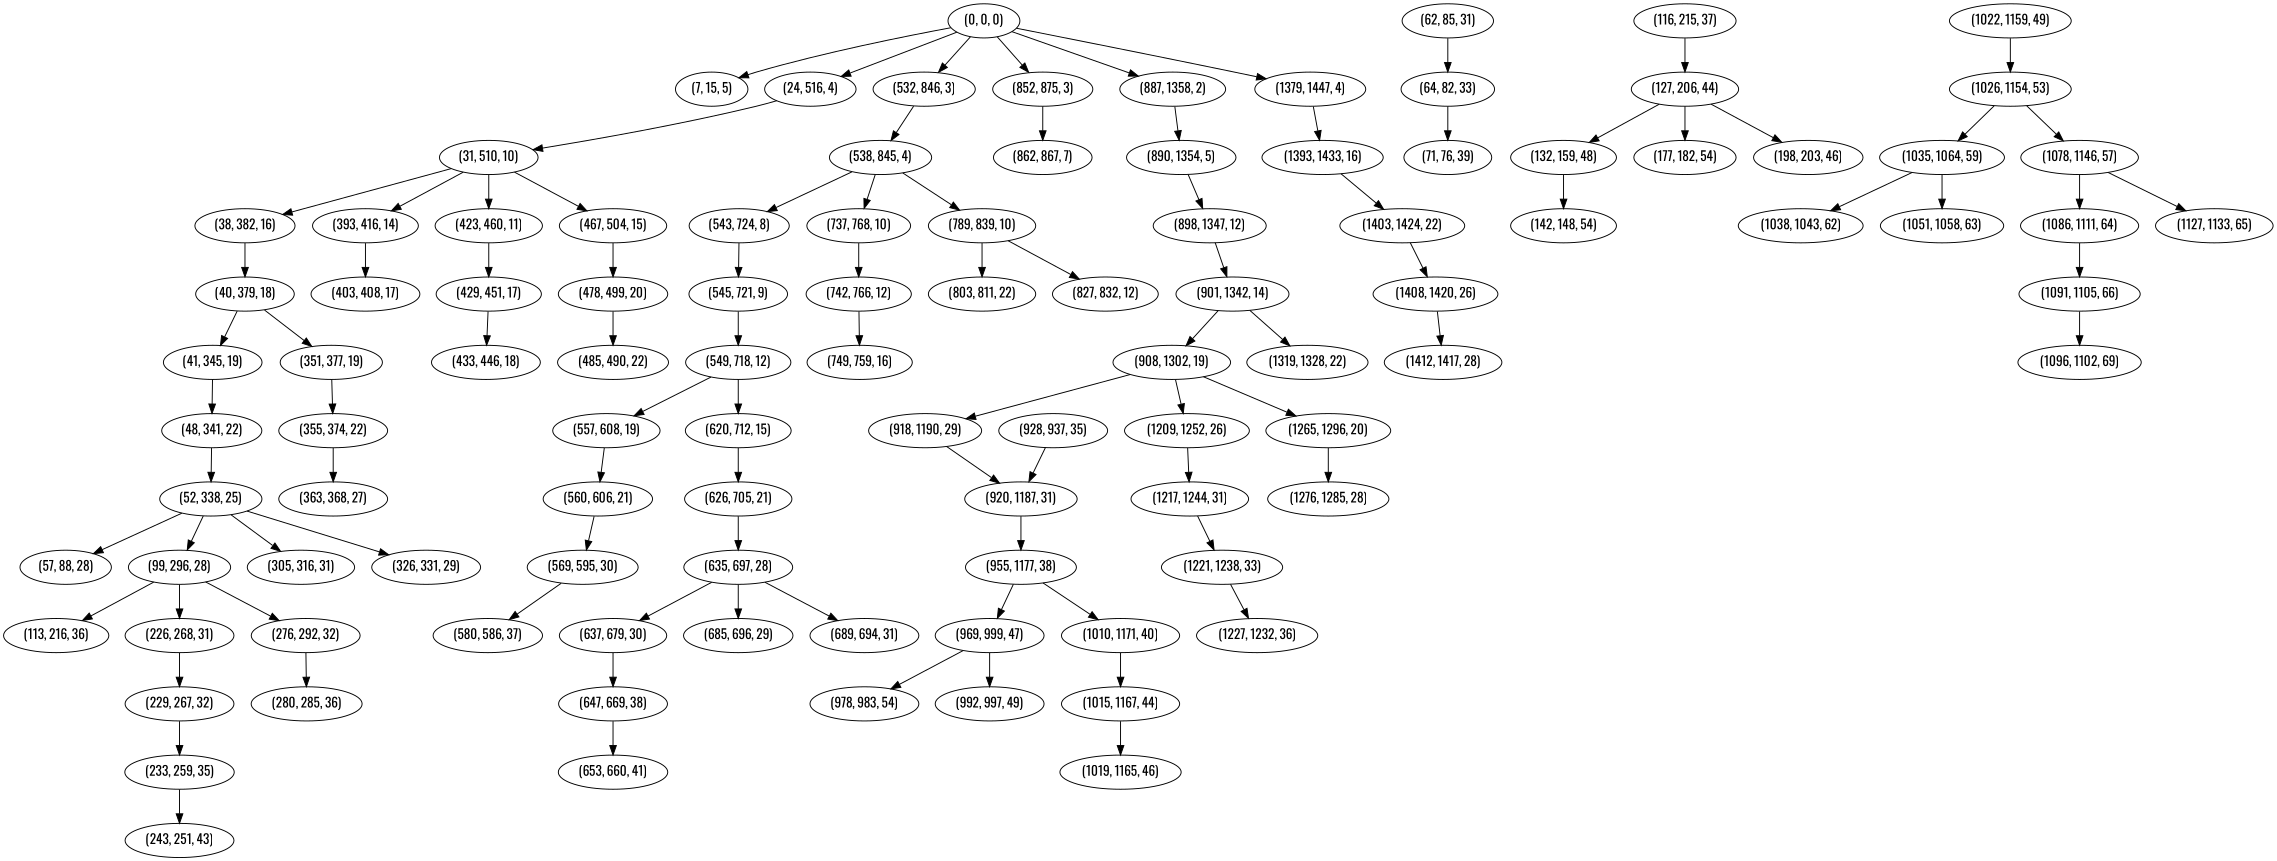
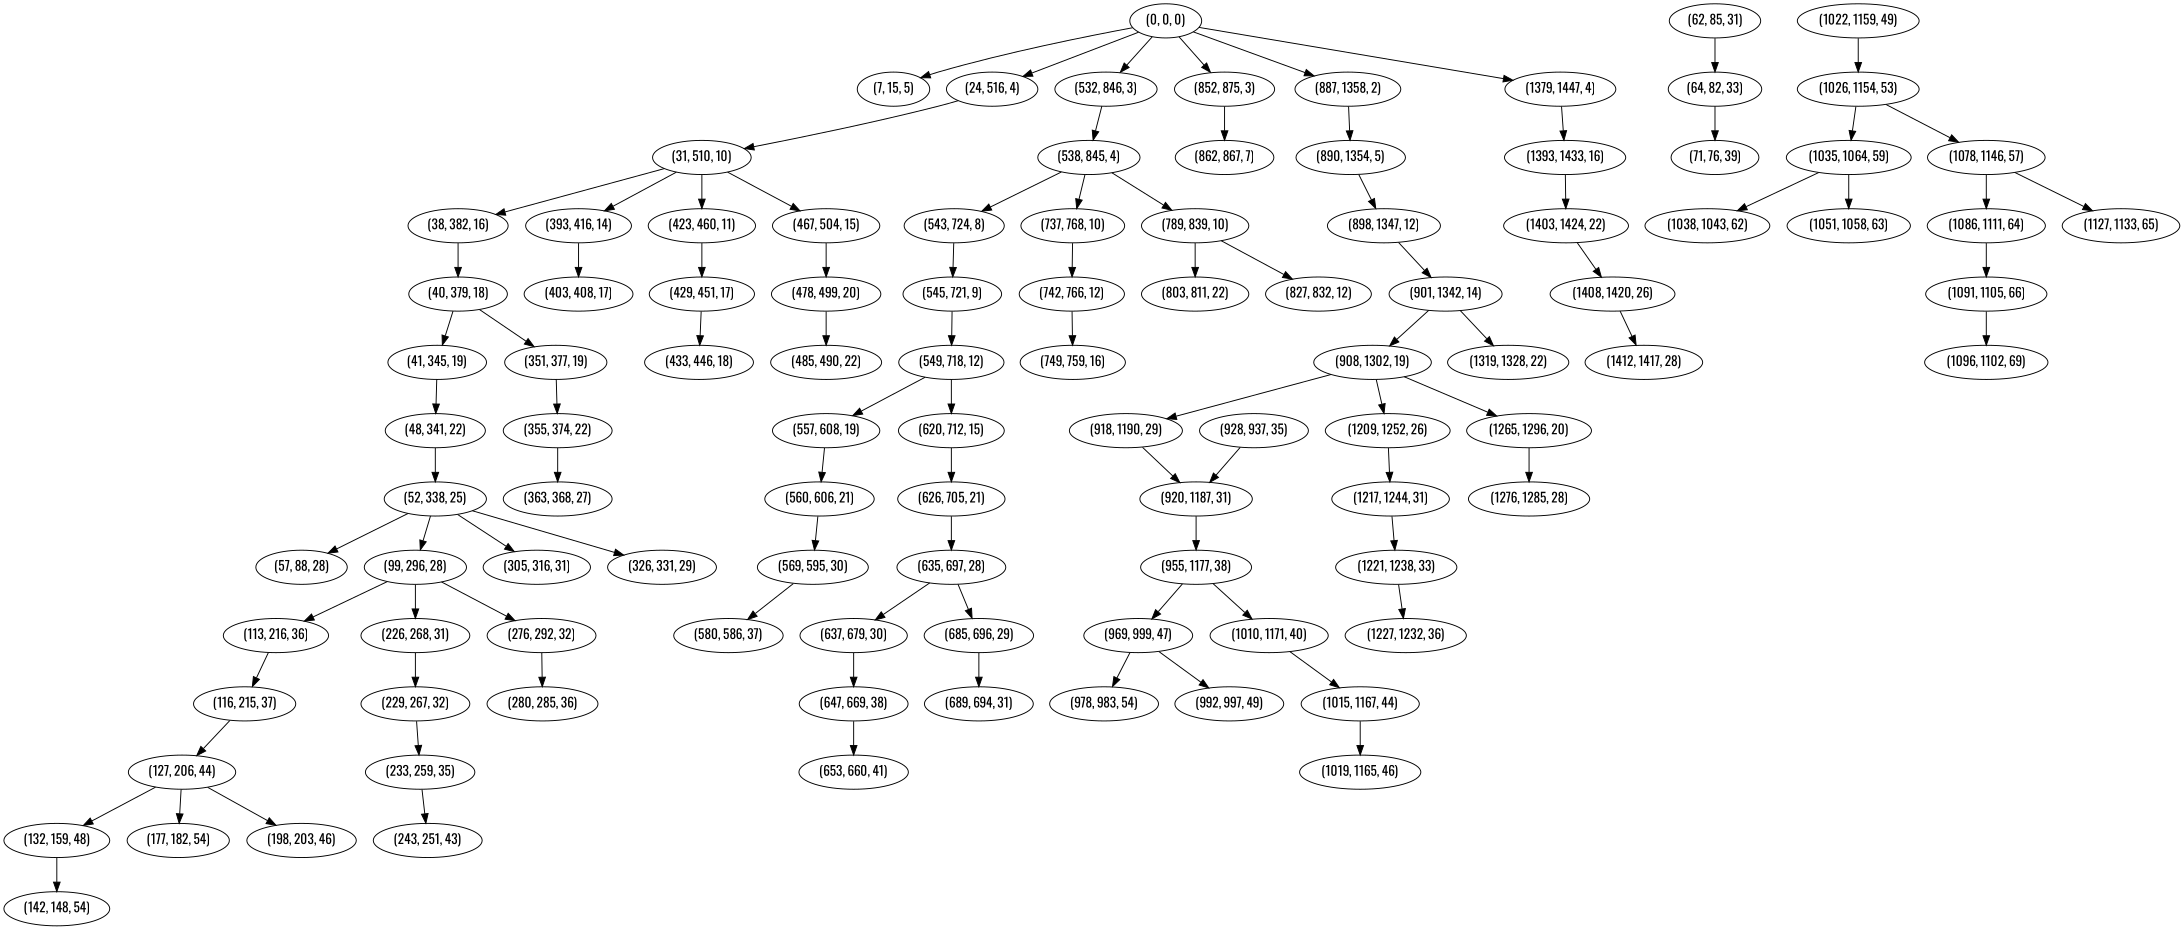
(797, 599) -> (979, 665)
none -> (262, 665)
